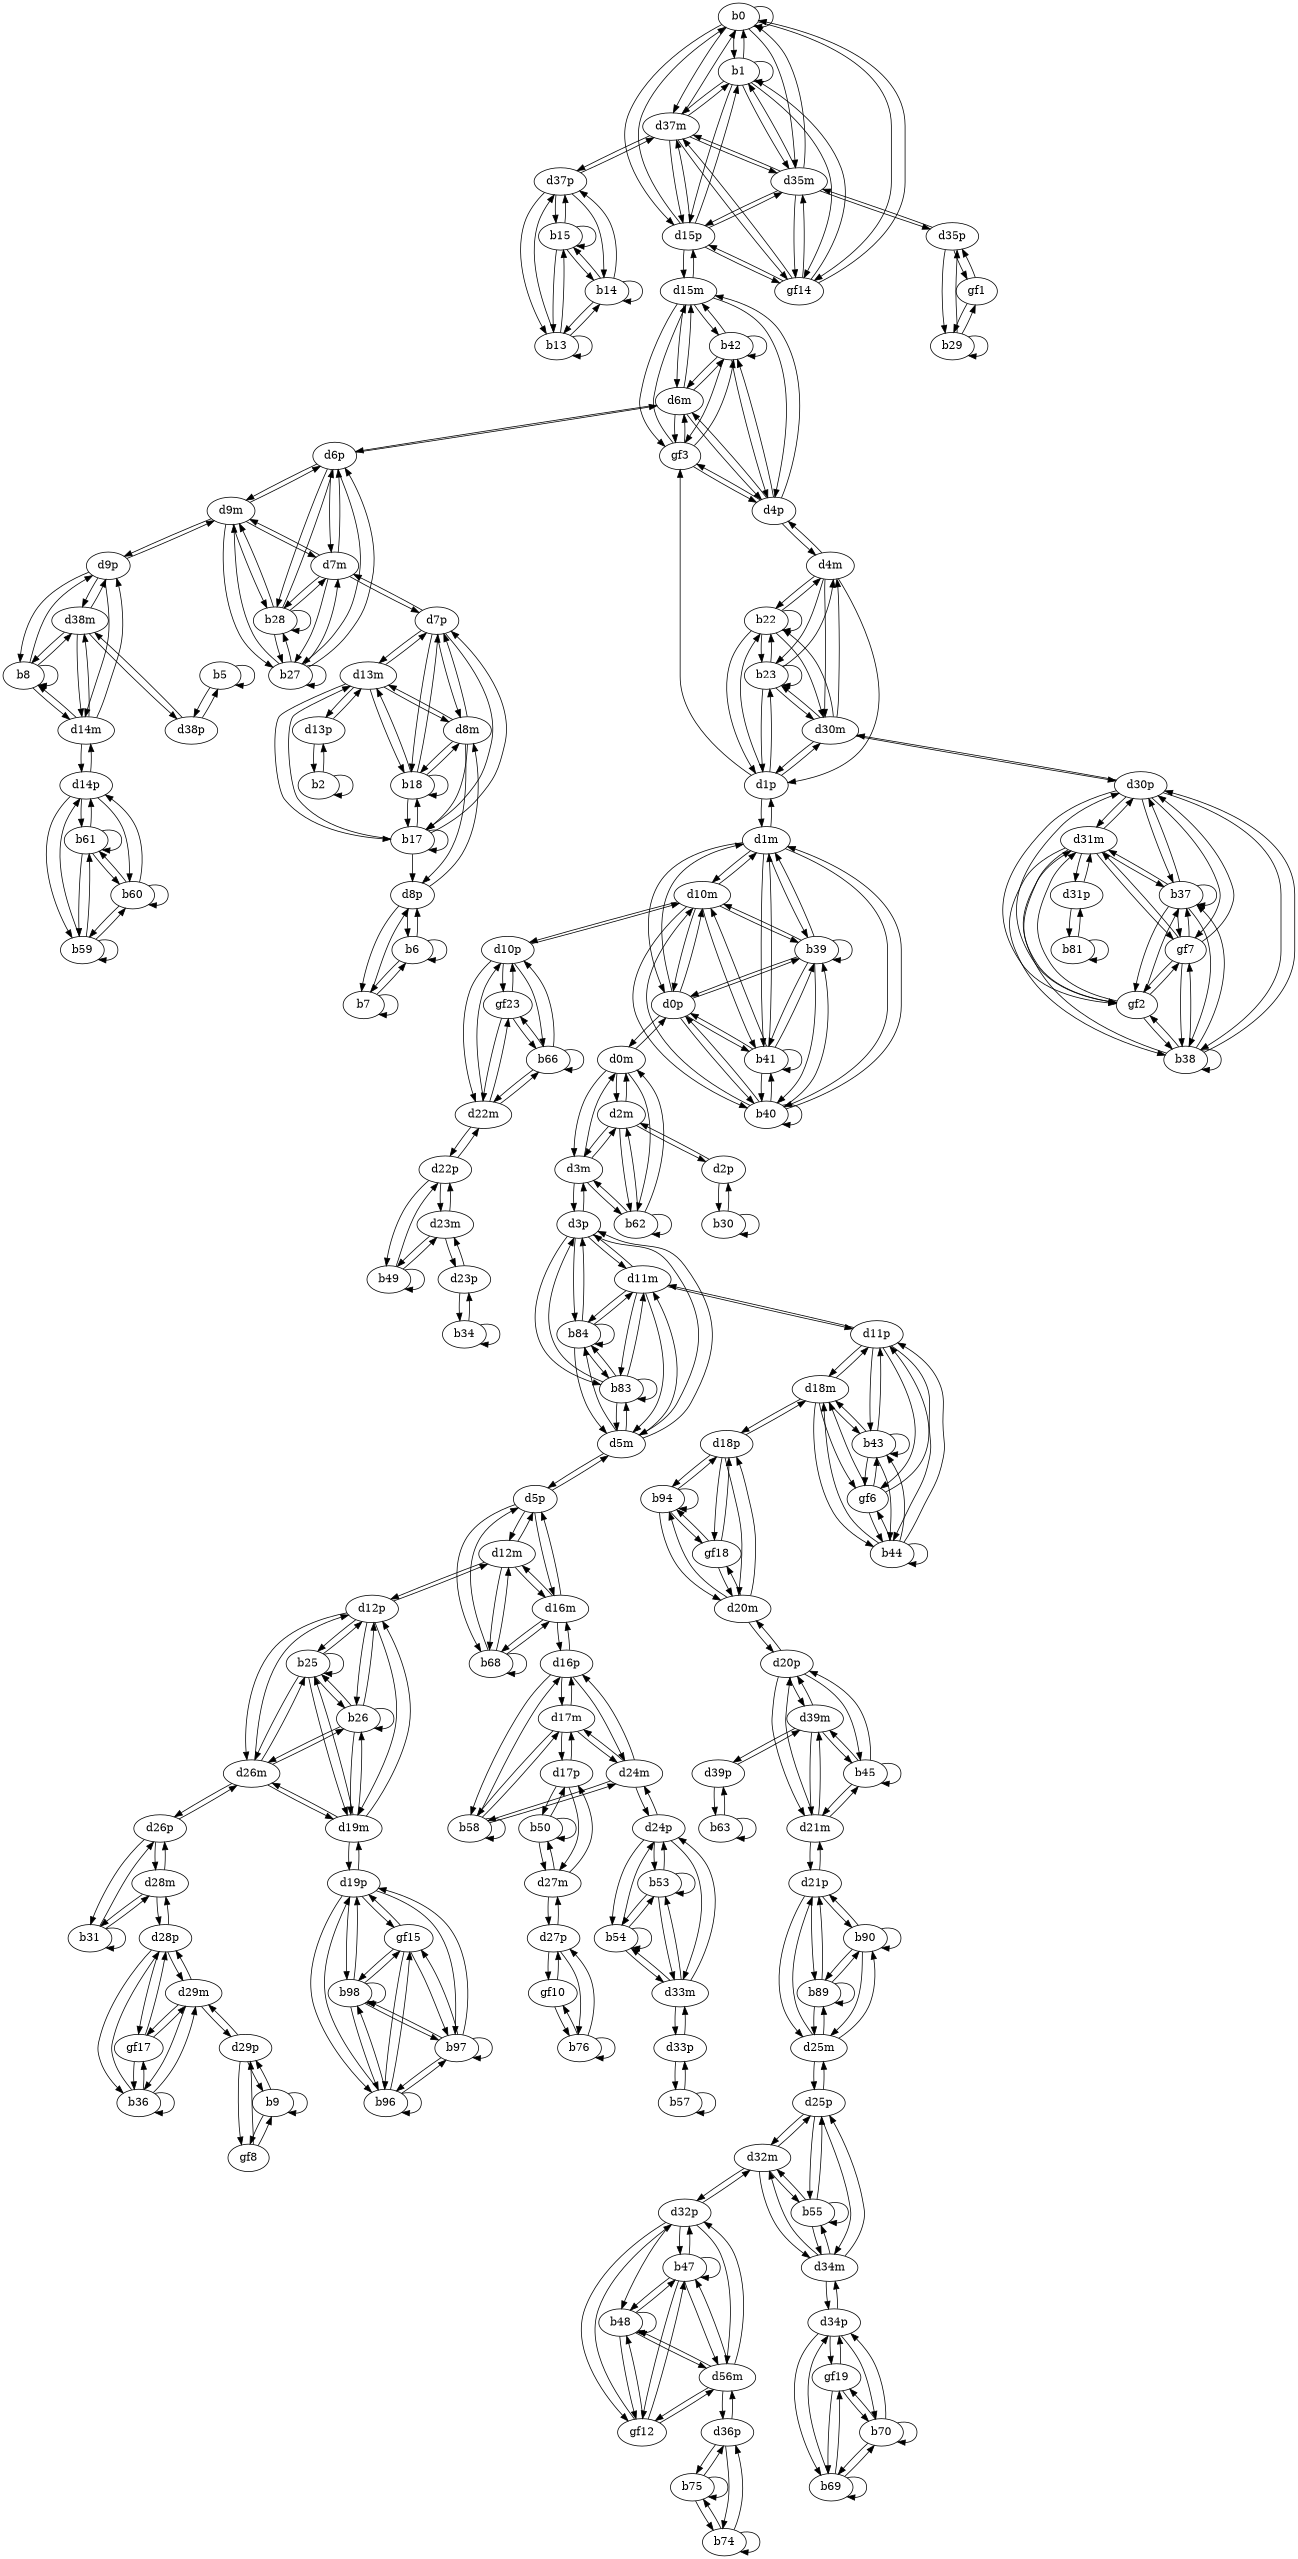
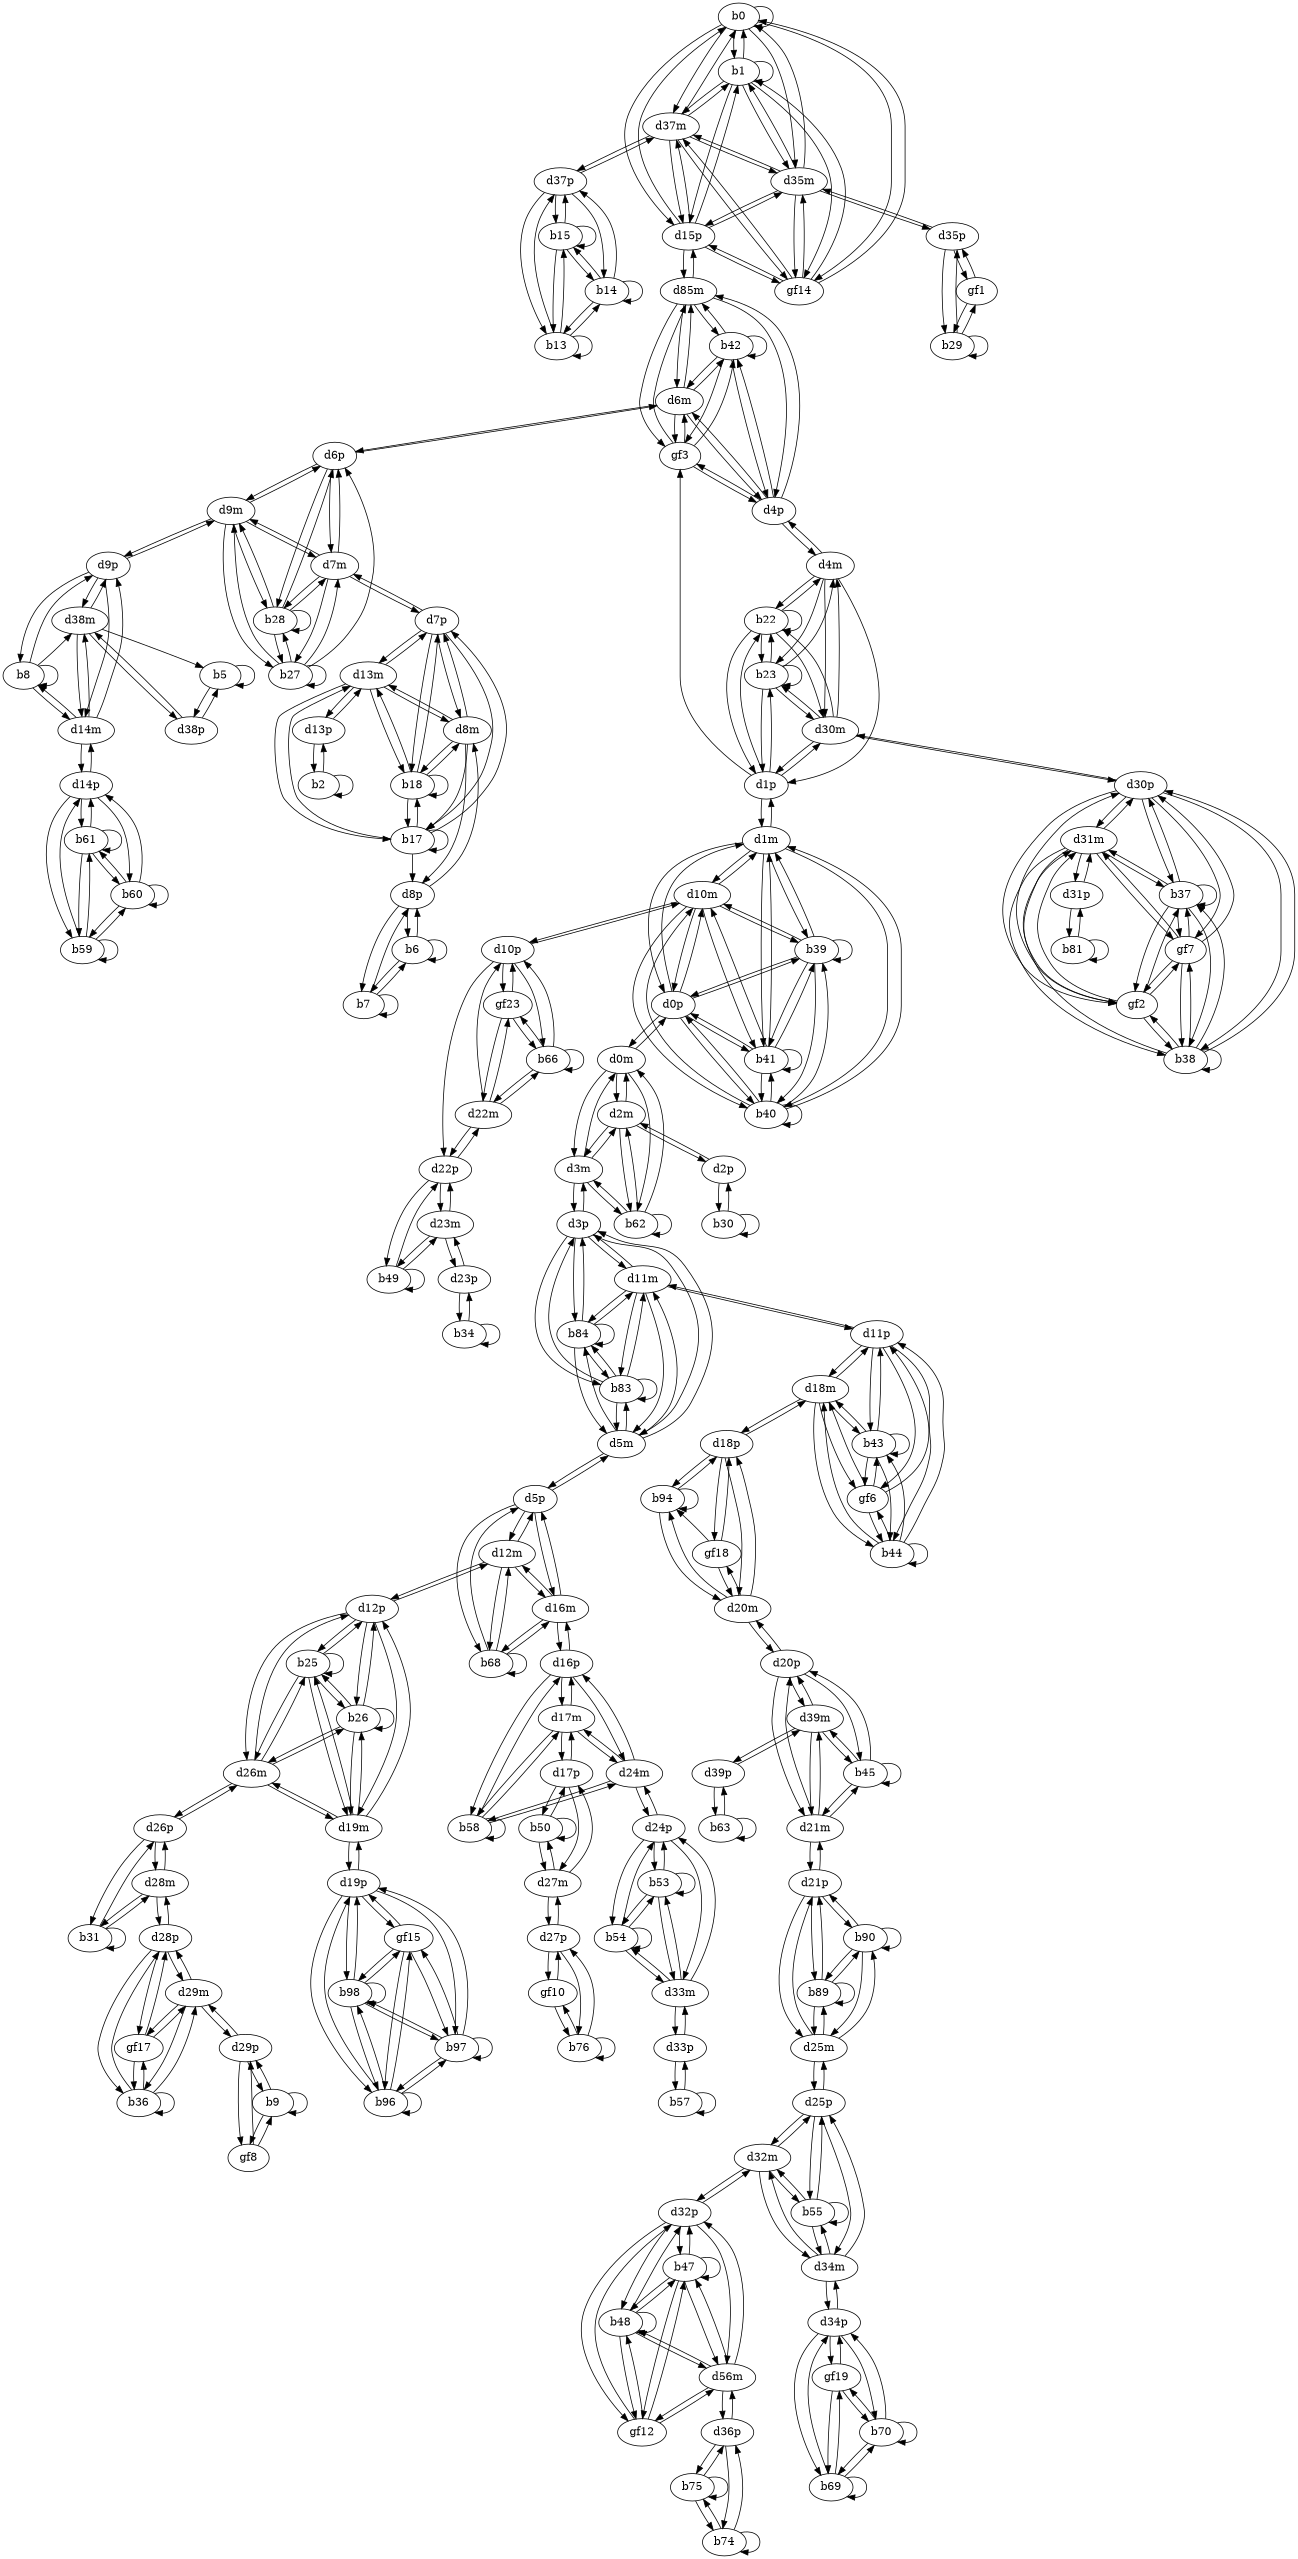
(689, 291) -> (689, 291)
(359, 571) -> none
(51, 644) -> (149, 647)
(464, 1024) -> (449, 1049)
(683, 1525) -> none
none -> (653, 2271)
